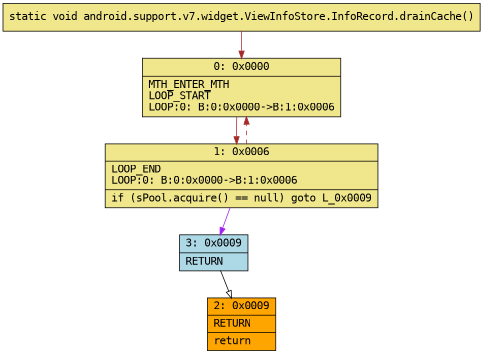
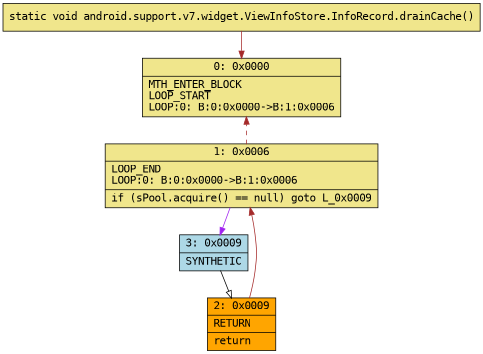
(189, 85) -> (195, 85)
(237, 127) -> (256, 257)
(204, 261) -> (214, 261)
